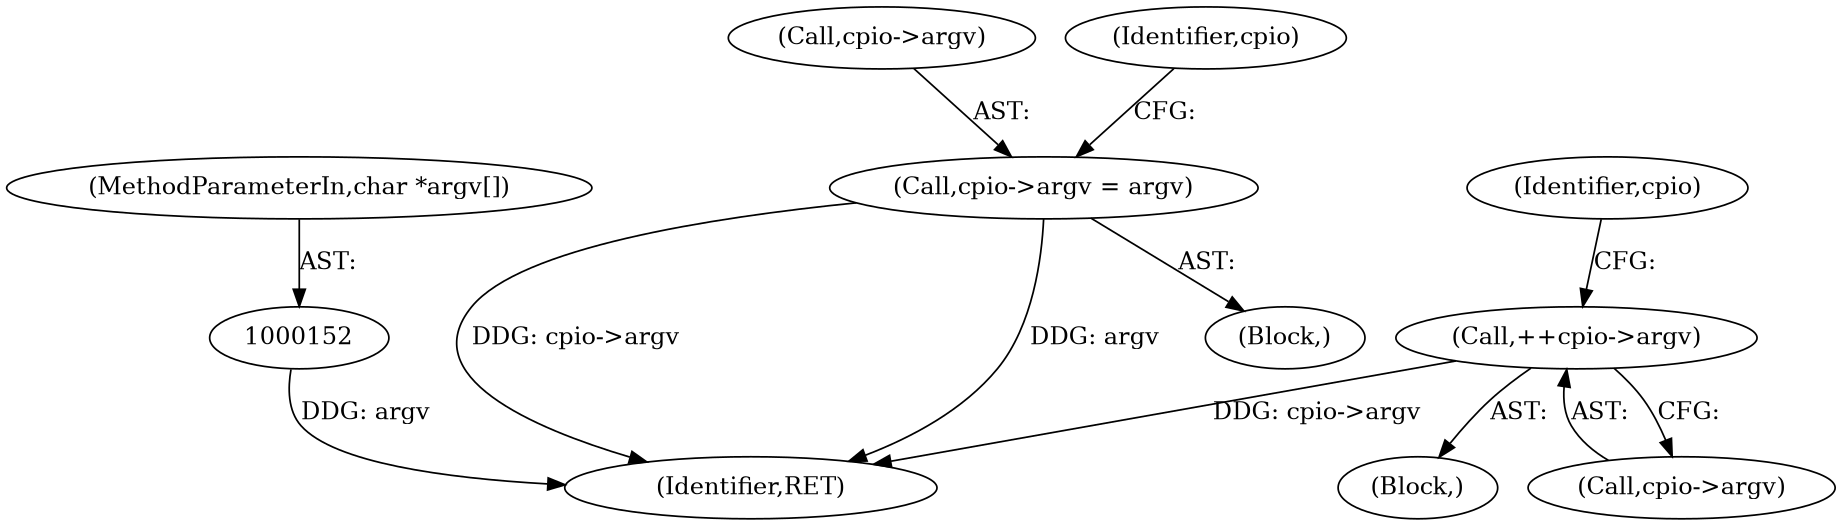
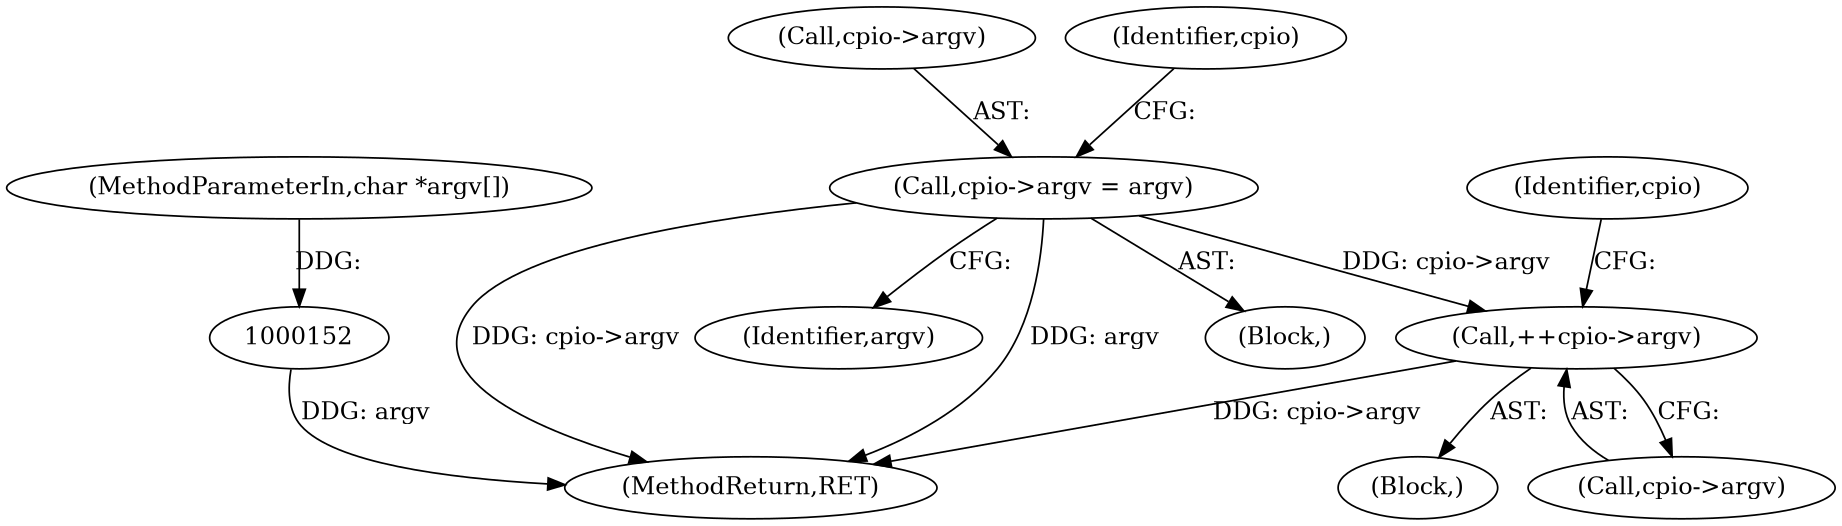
none -> (1304, 261)
(332, 263) -> (332, 263)
none -> (839, 338)
(751, 488) -> (751, 488)
